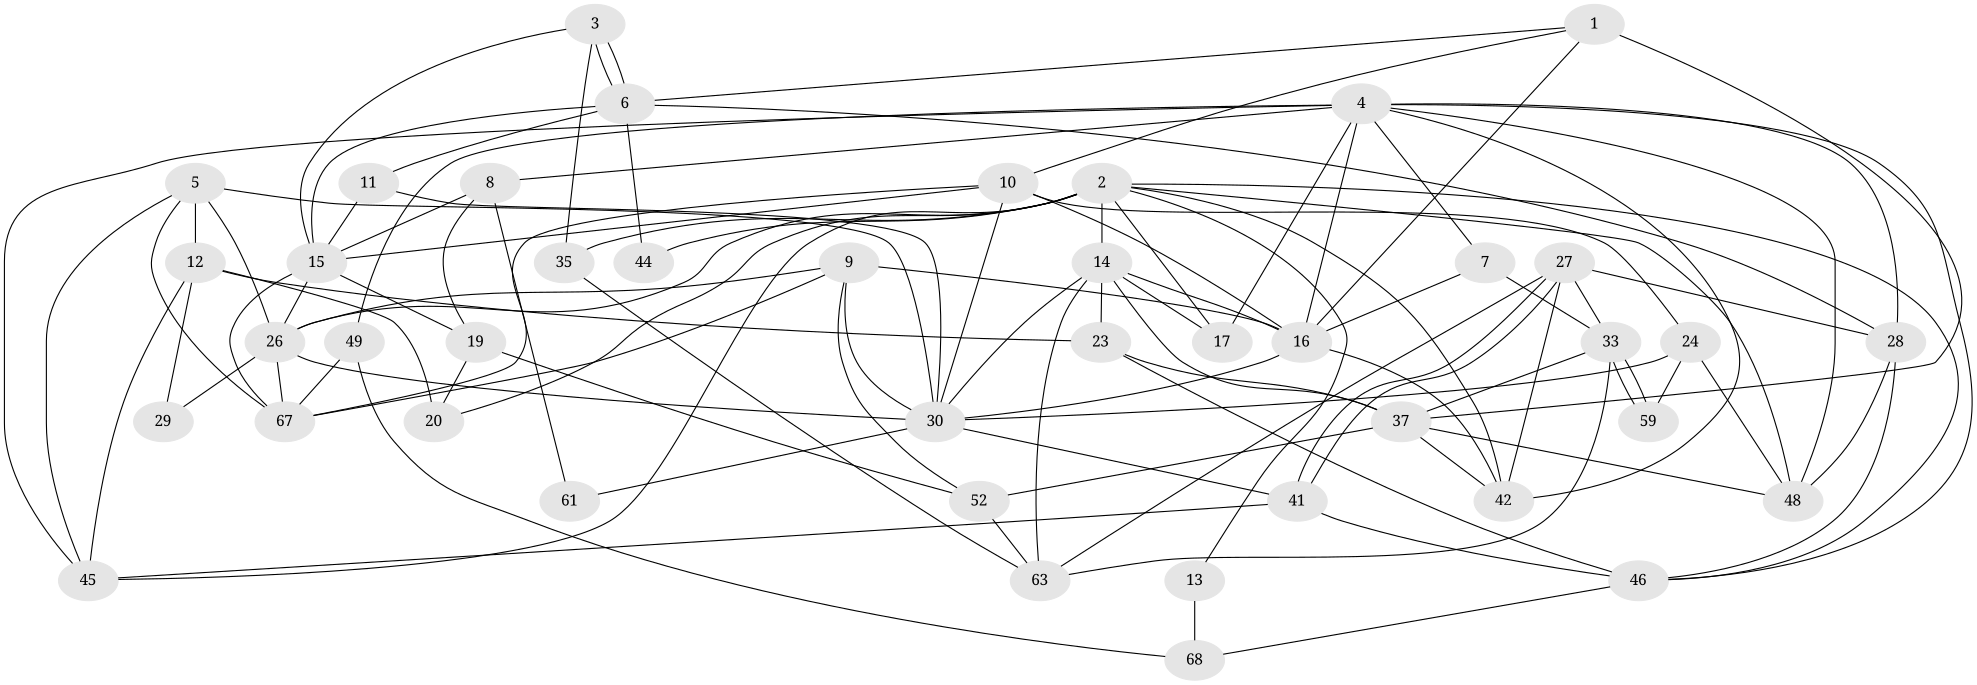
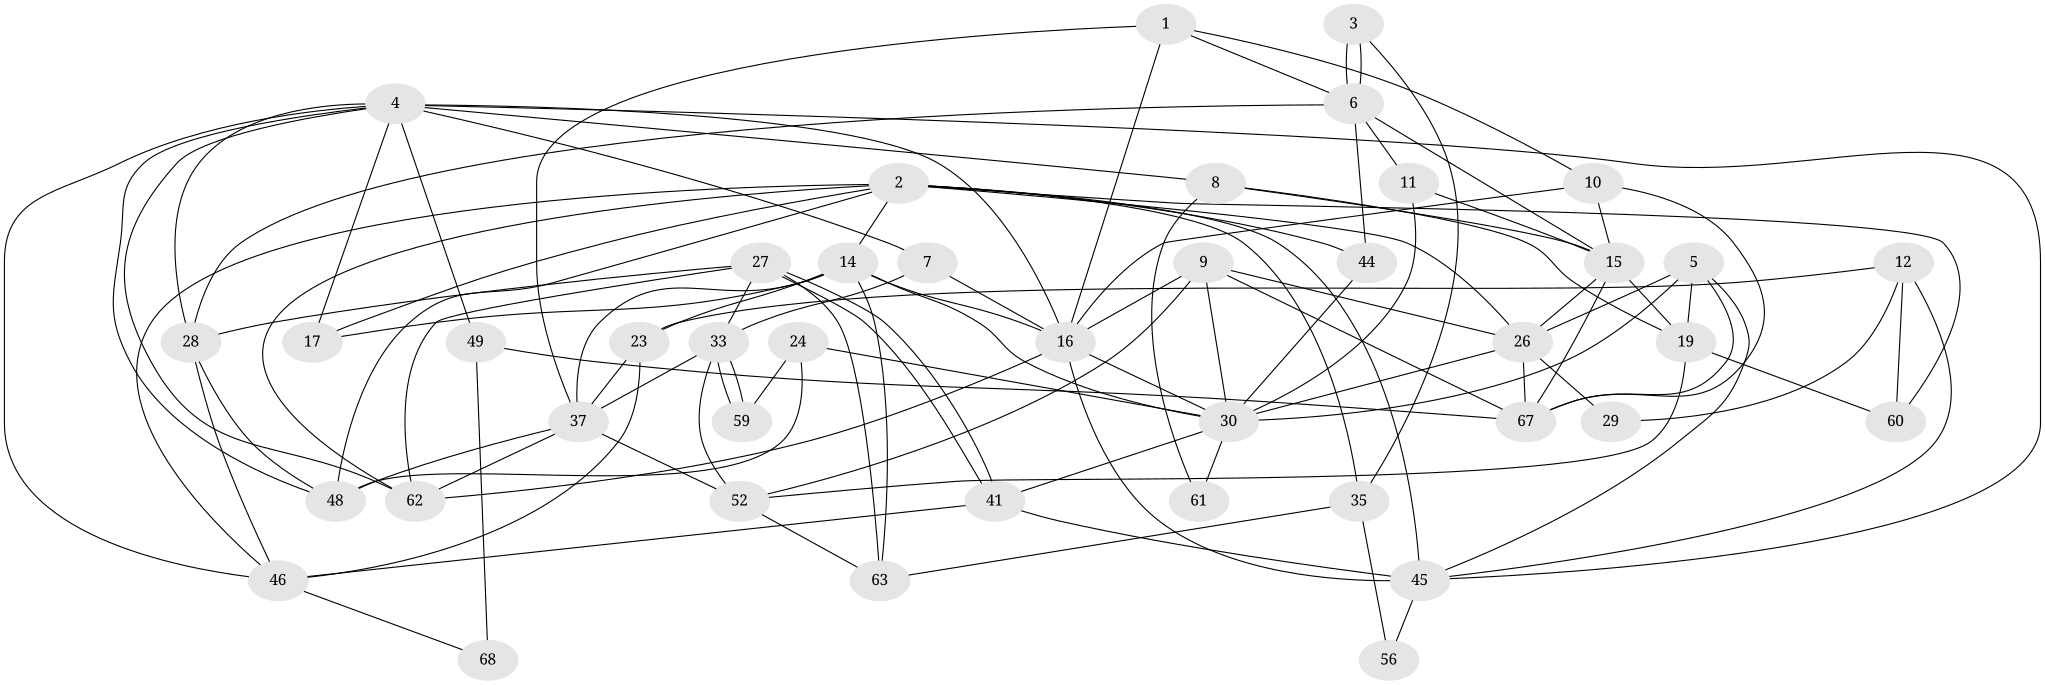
(387, 91) -> none
(1289, 212) -> none
(195, 223) -> (1690, 303)
(972, 303) -> (1298, 342)
(434, 422) -> (1896, 422)
(1504, 501) -> (415, 501)
none -> (1165, 525)
(1397, 555) -> (700, 425)
(1195, 581) -> none
none -> (1389, 660)
